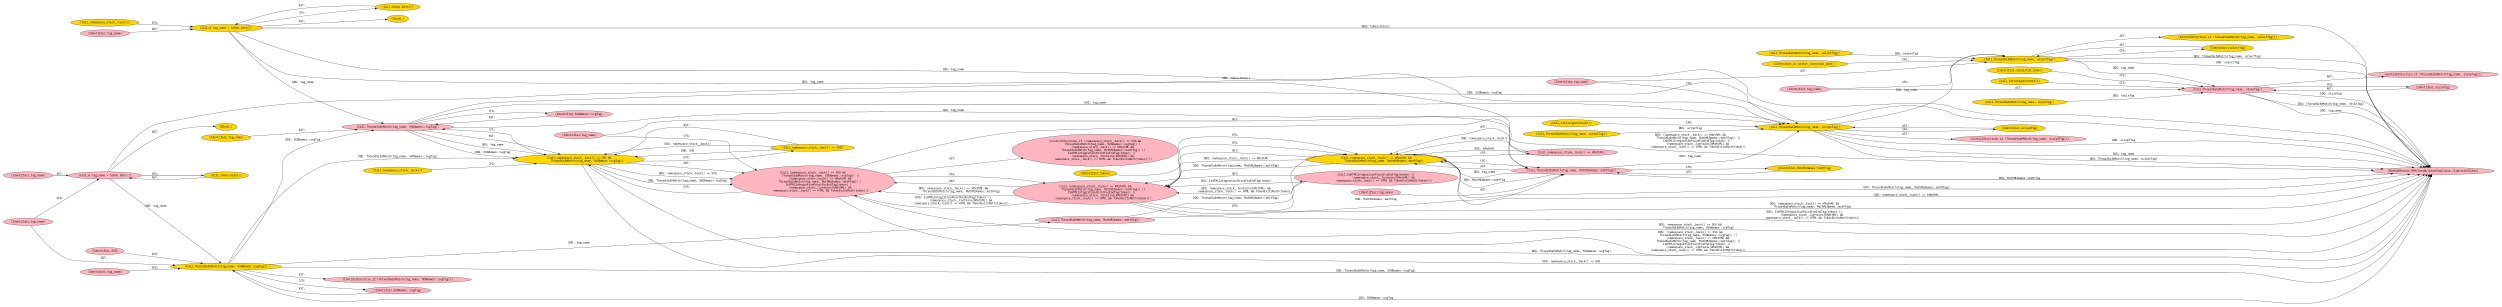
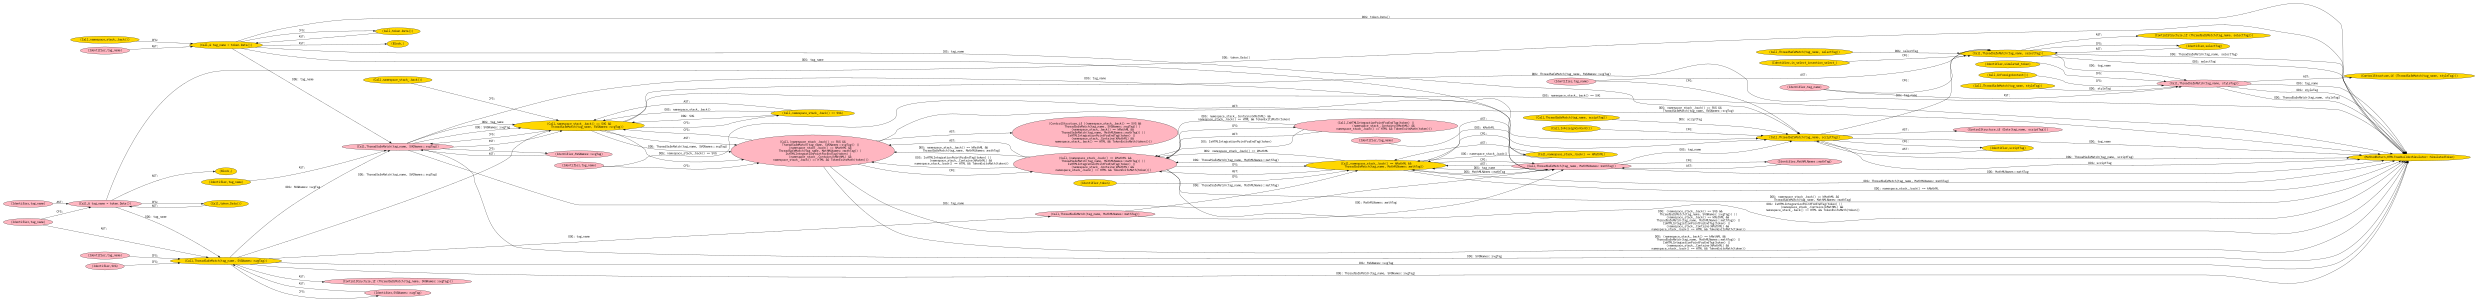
(1804, 64) -> (1804, 63)
(2433, 74) -> (2409, 76)
(2433, 87) -> none
(2020, 139) -> (2008, 130)
(1571, 152) -> (1571, 155)
(1804, 168) -> (1804, 162)
(2433, 171) -> (2409, 157)
